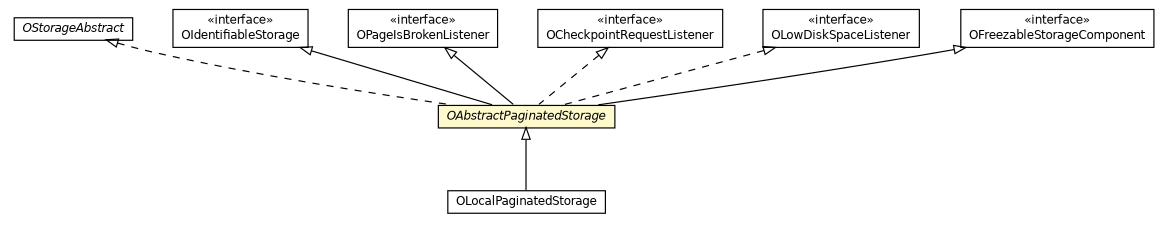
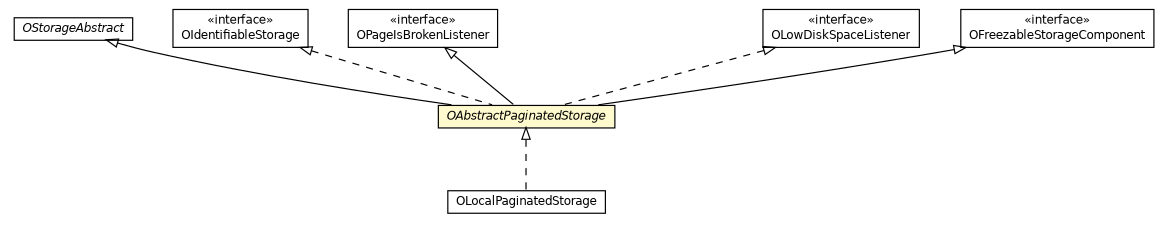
(630, 28) -> none
(284, 78) -> (284, 78)
(402, 78) -> (402, 78)
(526, 165) -> (526, 165)
